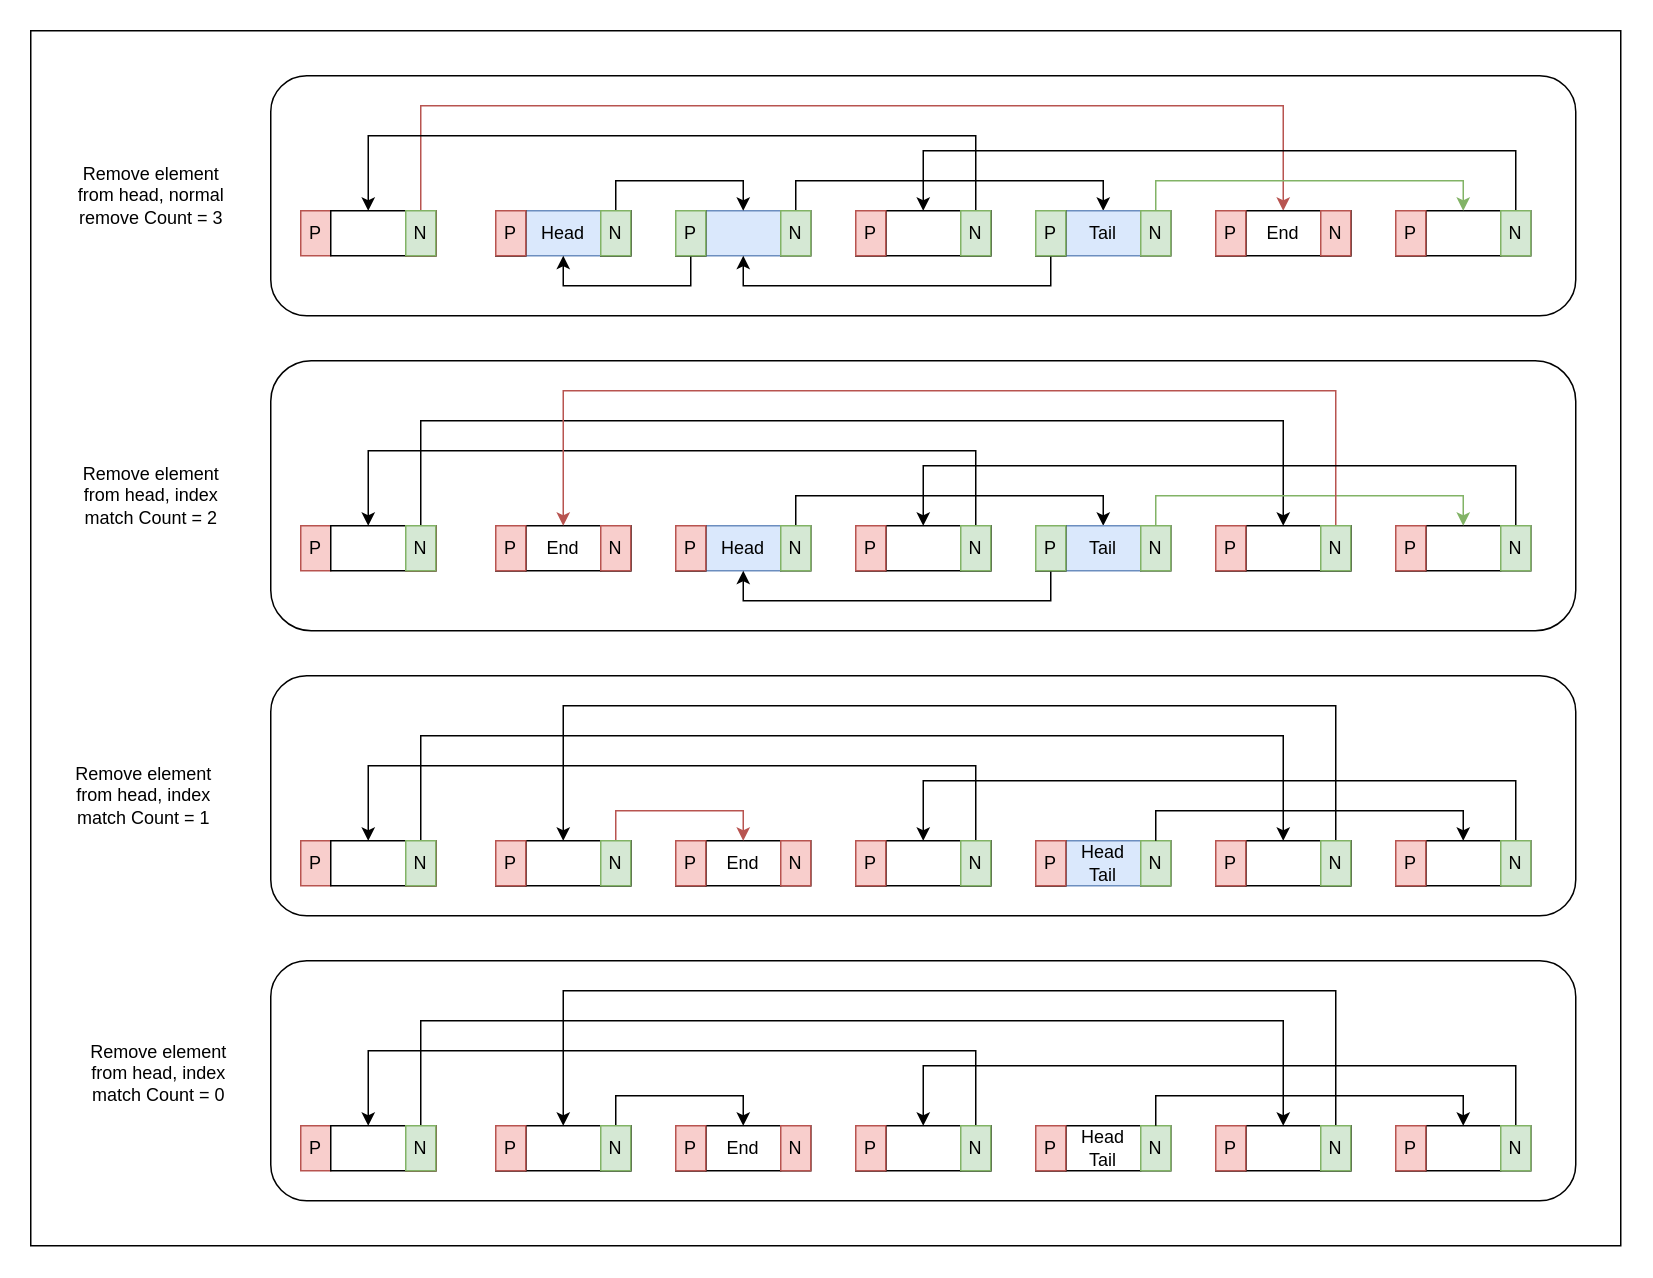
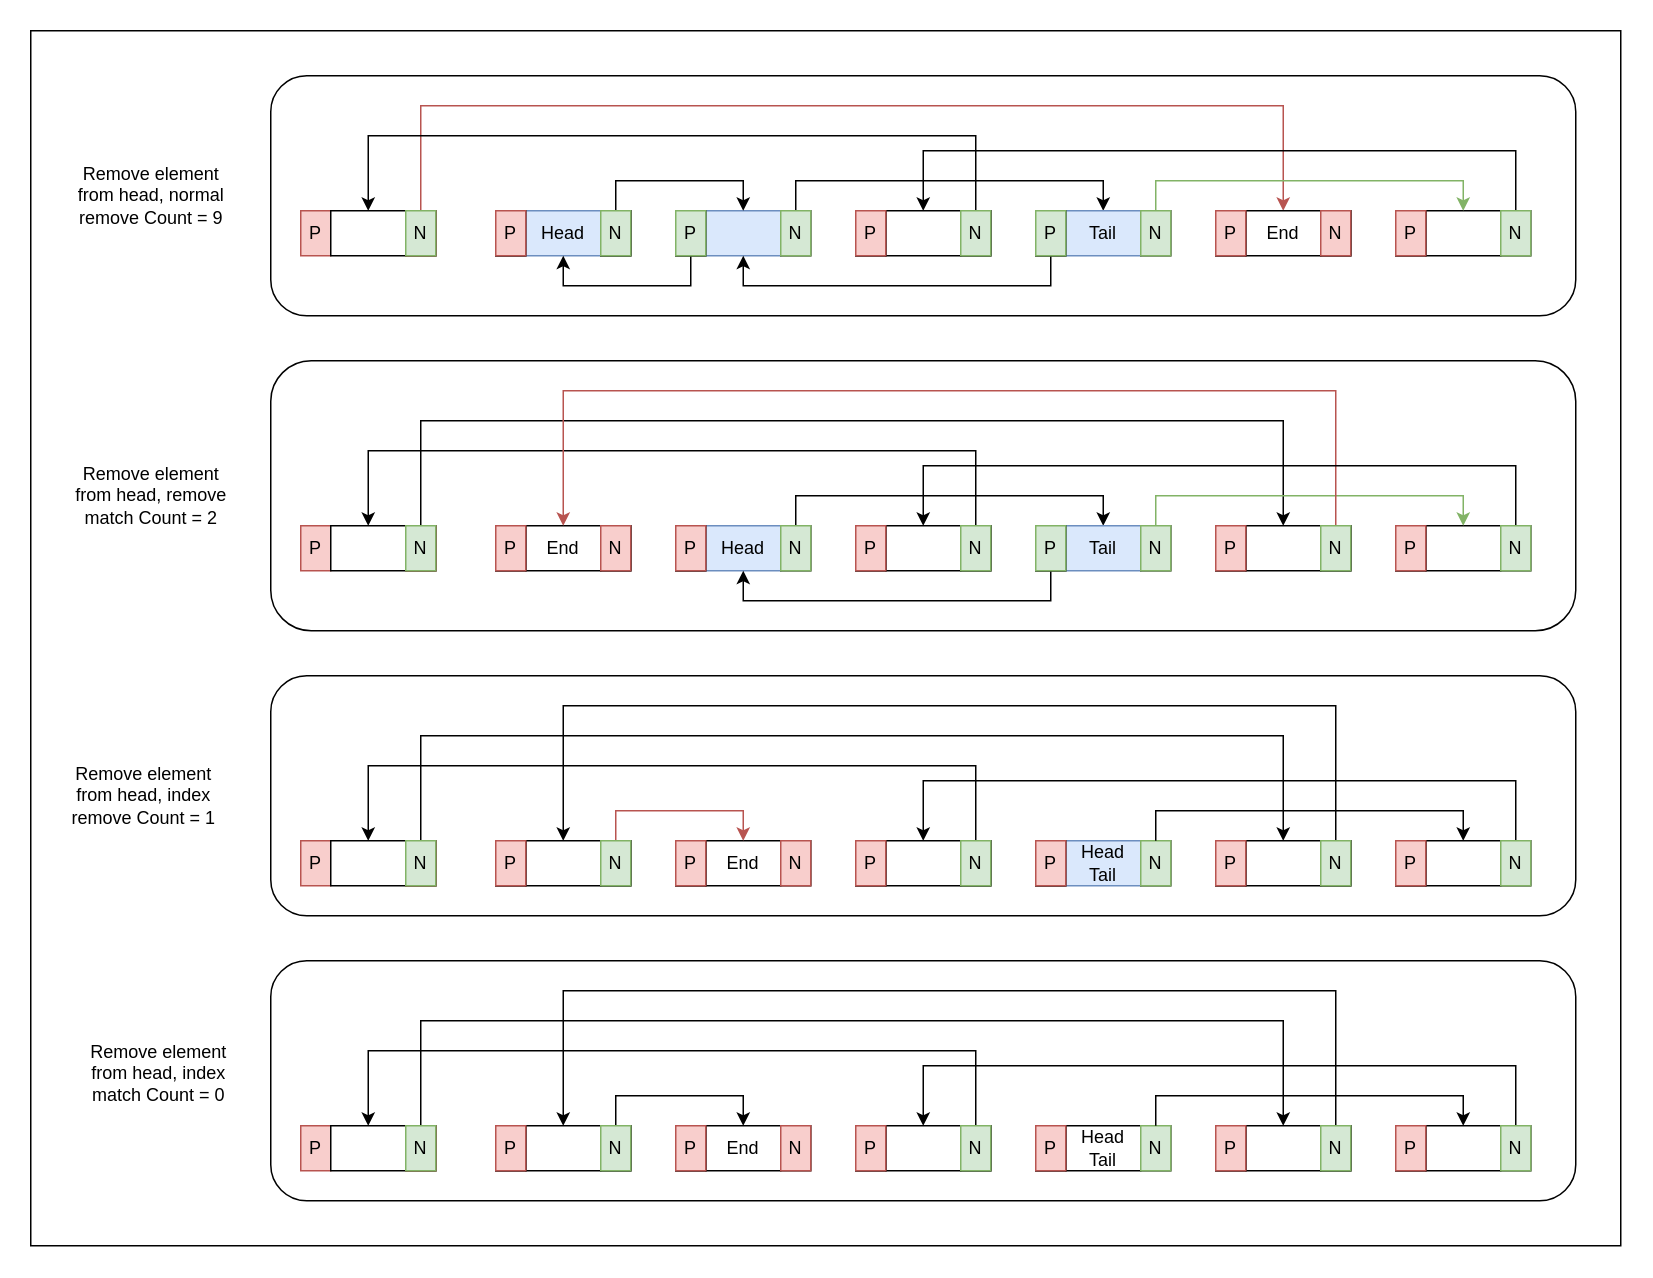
(152, 196) -> (152, 196)
(152, 496) -> (152, 496)
(144, 796) -> (144, 796)
